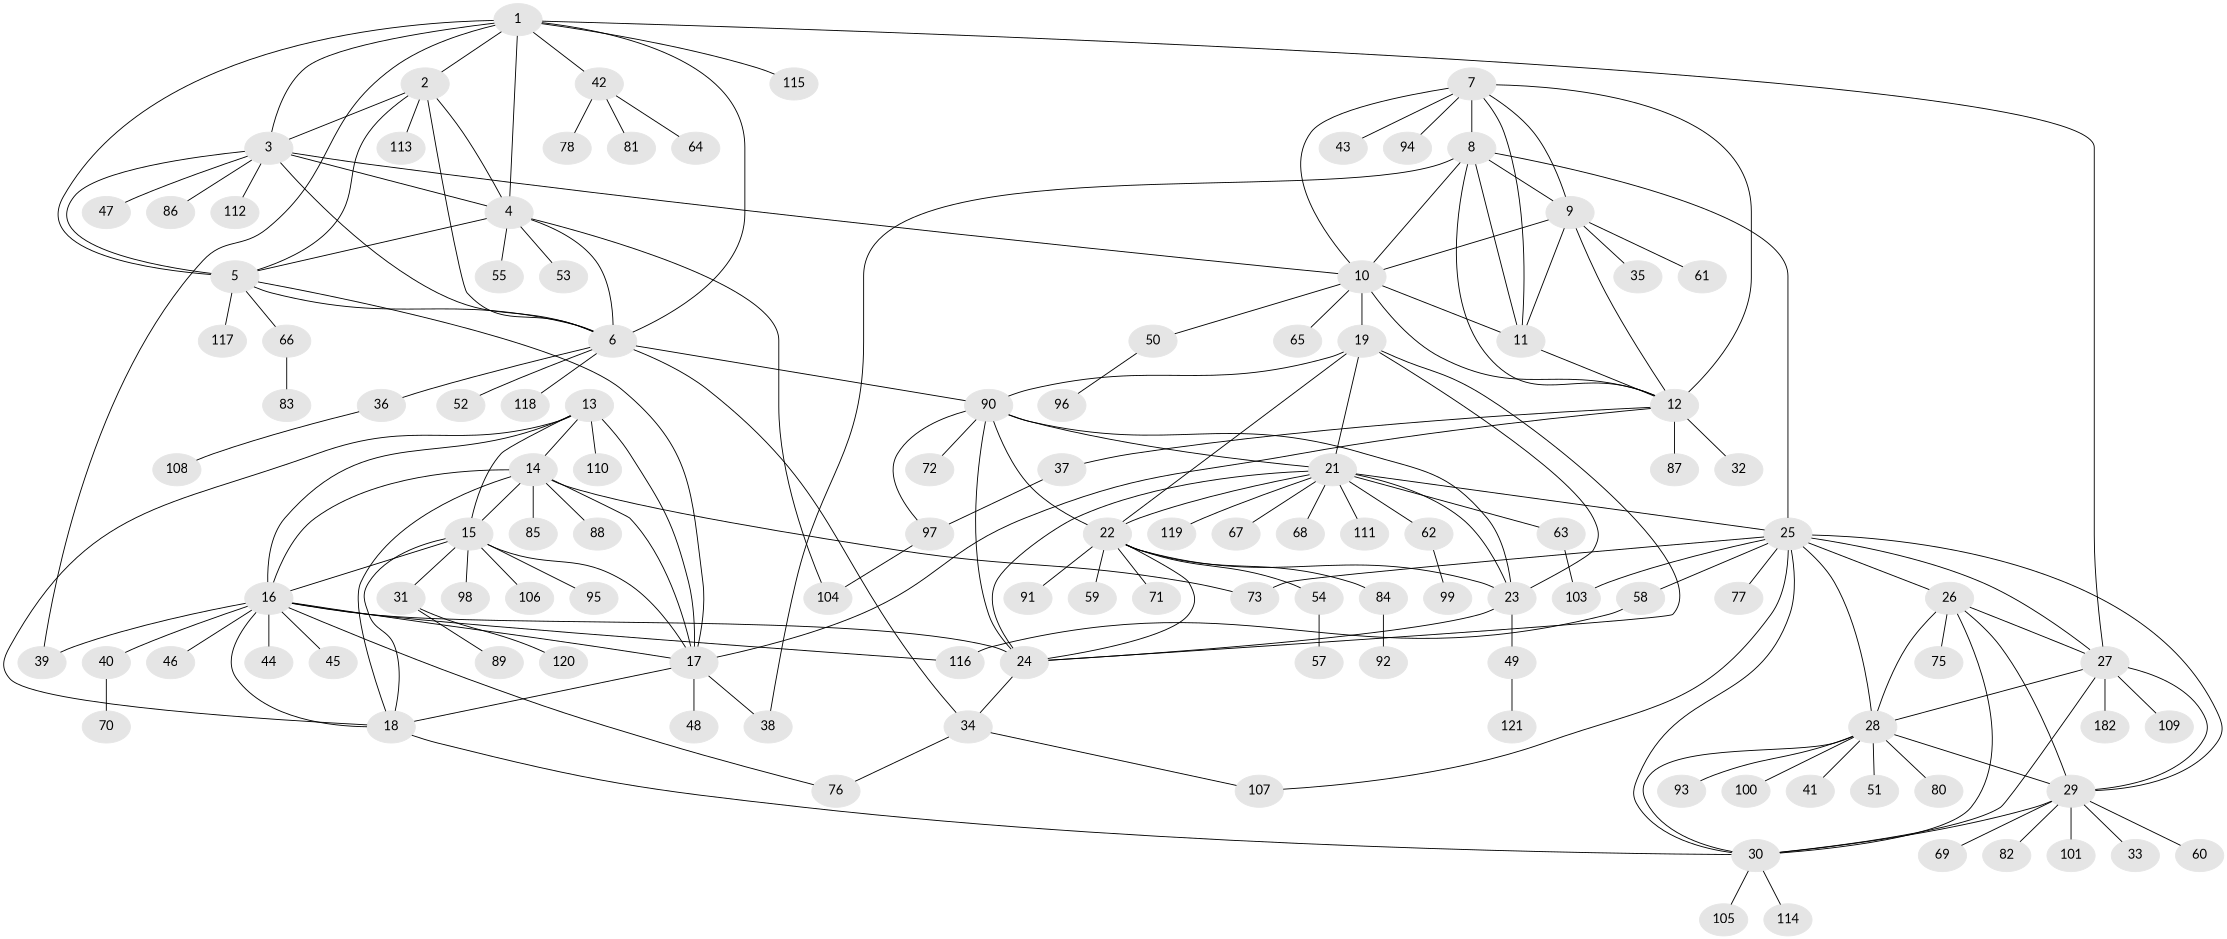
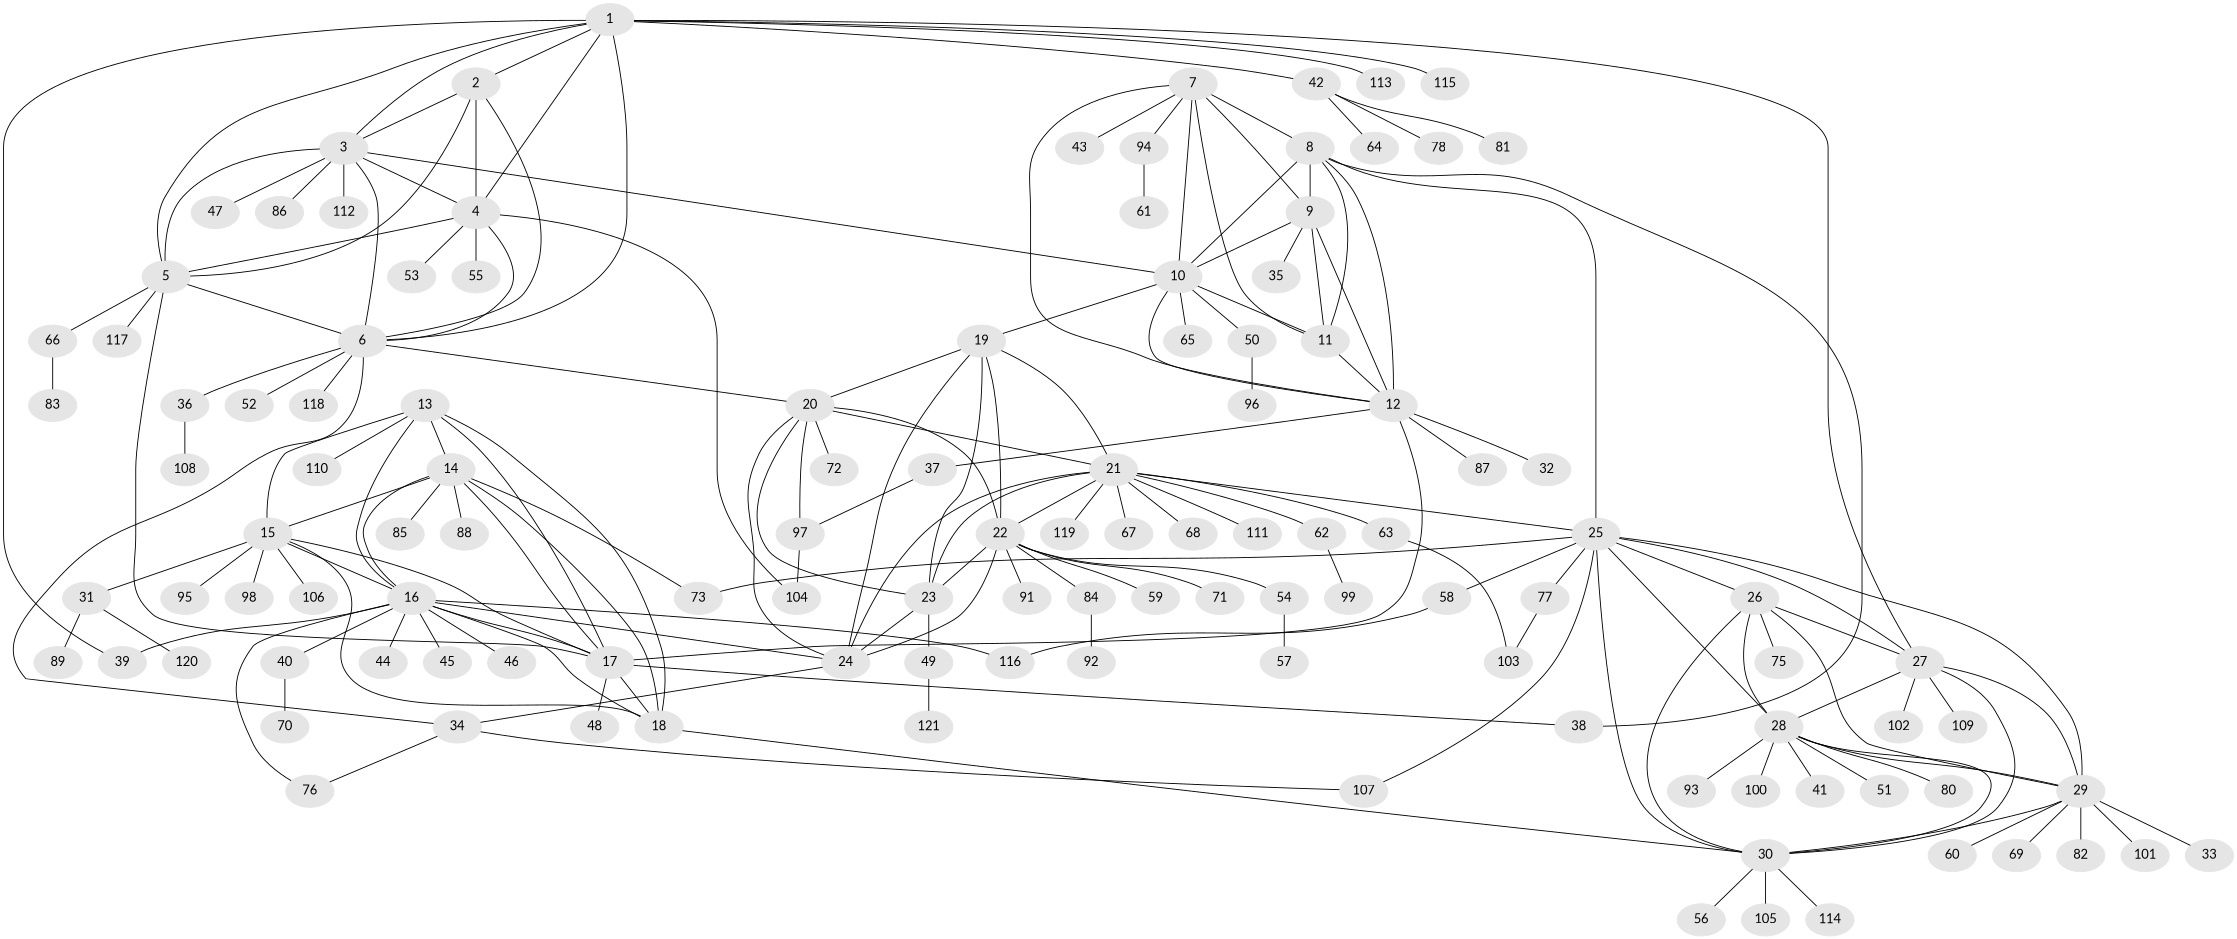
(413, 116) -> (1000, 33)
(1636, 245) -> (1144, 180)
(989, 405) -> (810, 405)
(1679, 560) -> (1527, 631)
(2105, 727) -> (1899, 727)
none -> (1701, 920)
